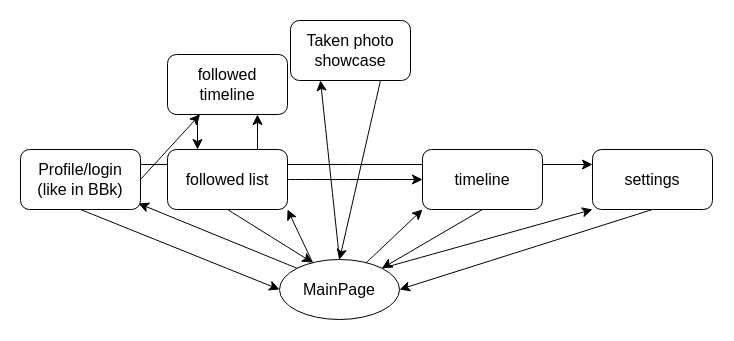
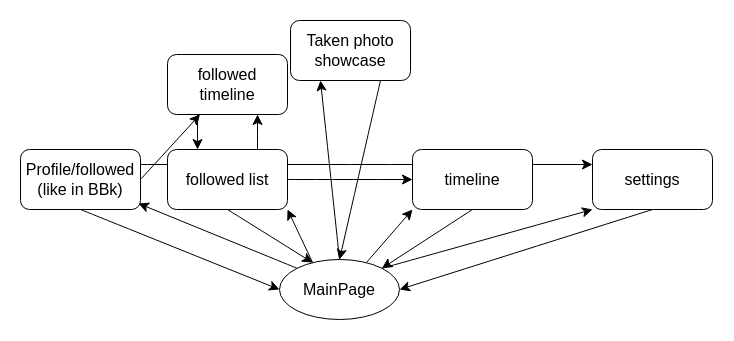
(81, 180) -> (81, 180)
(483, 180) -> (473, 180)
